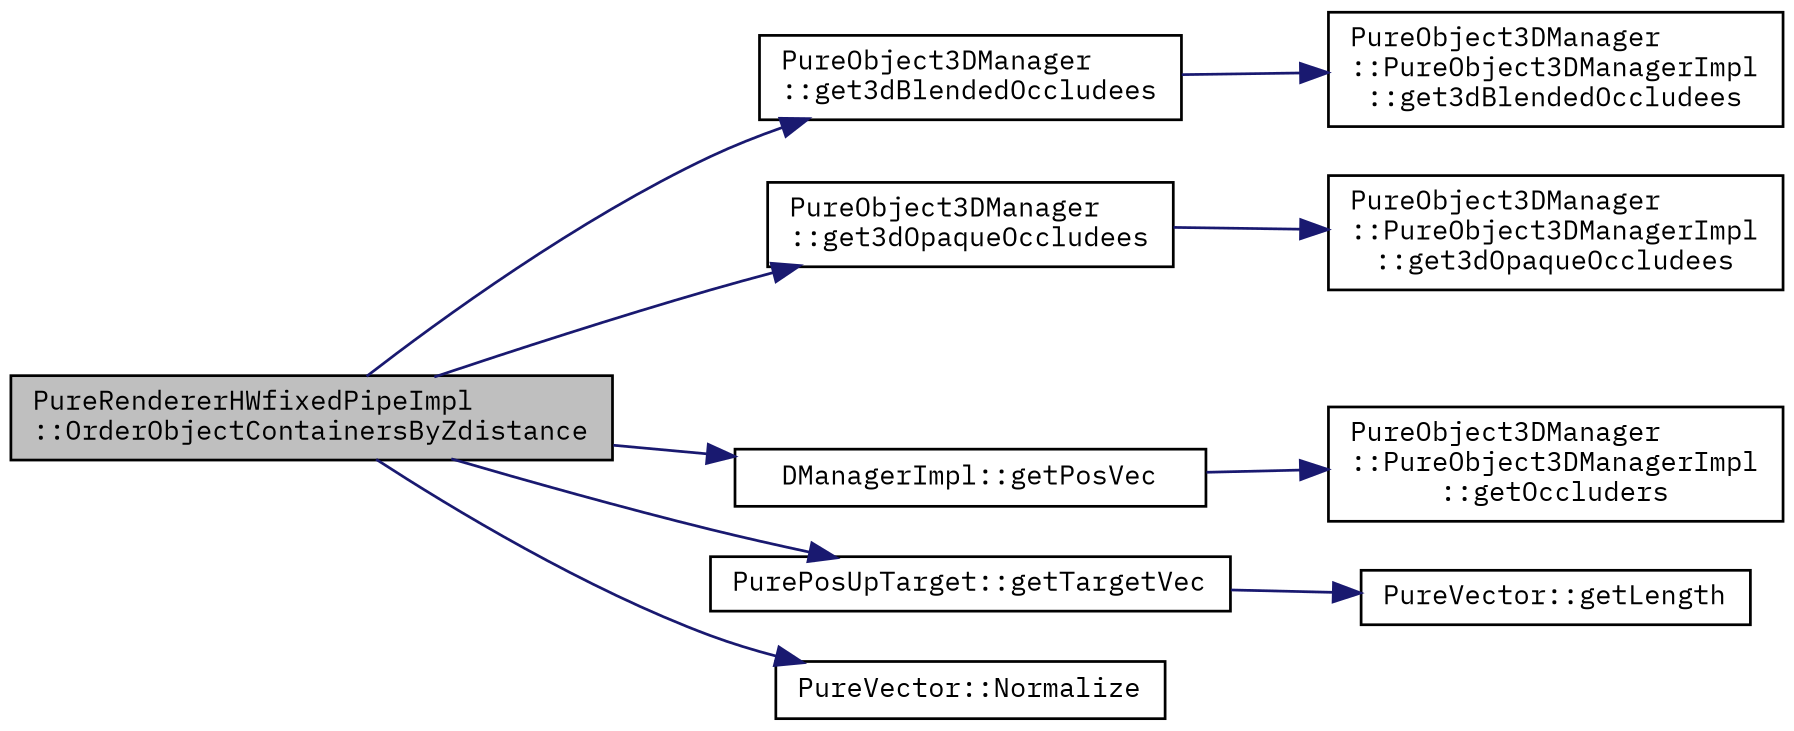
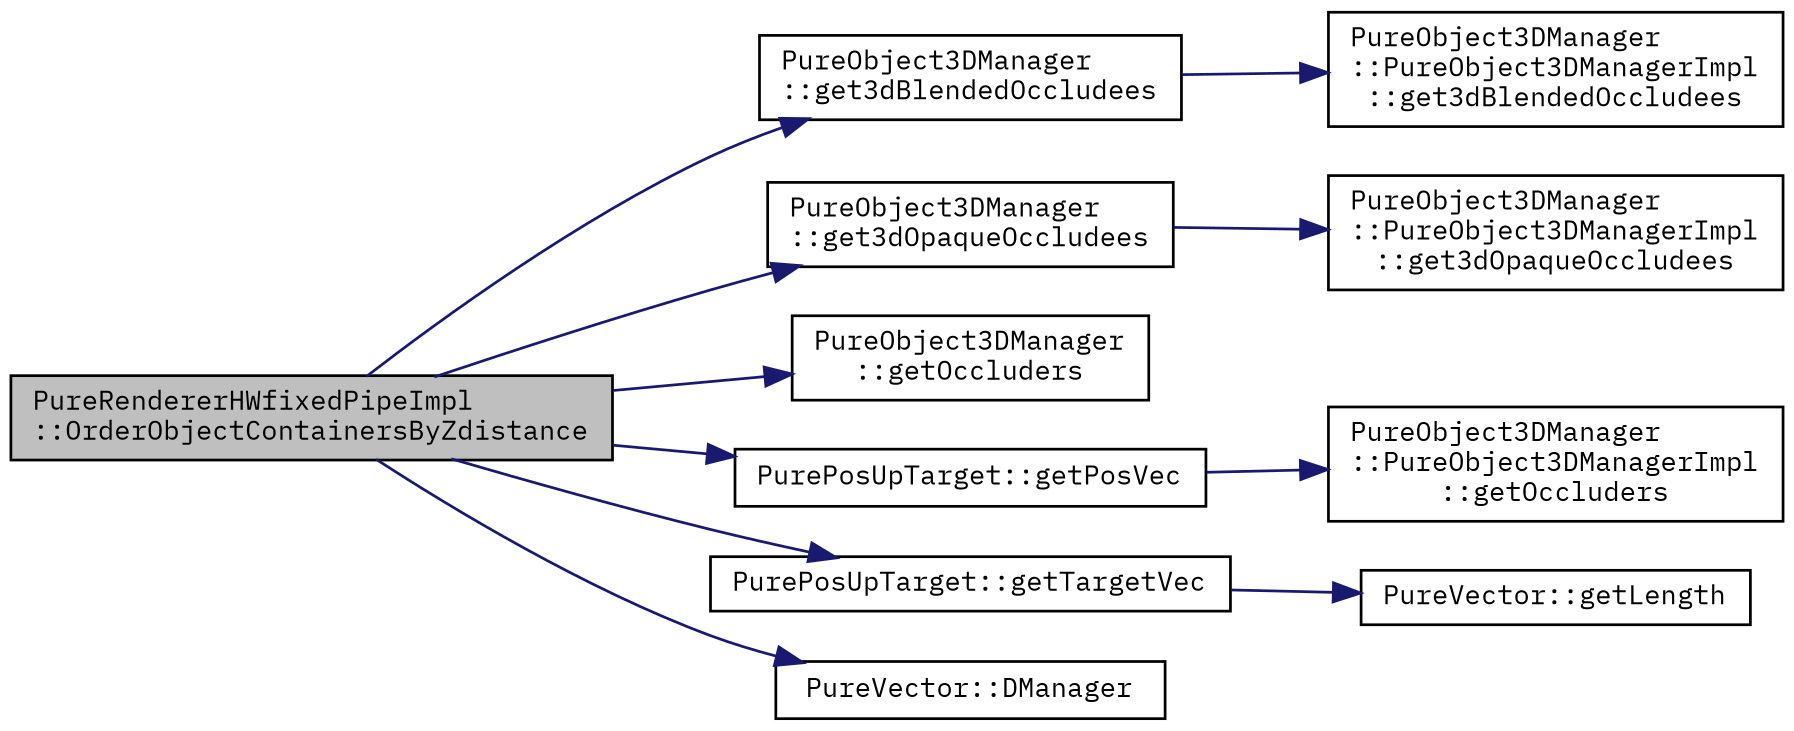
none -> (970, 358)
(970, 478) -> (970, 478)
(970, 690) -> (970, 690)
